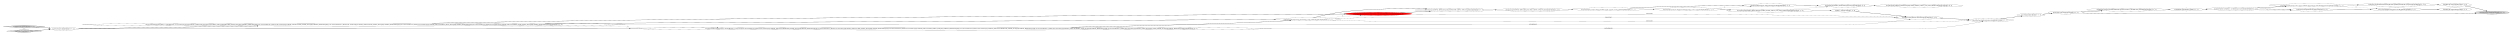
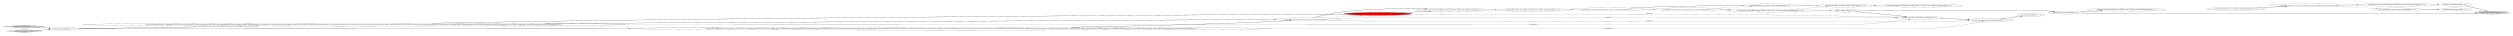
(2186, 10) -> none
(2312, 10) -> none
(2047, 14) -> (1956, 10)
